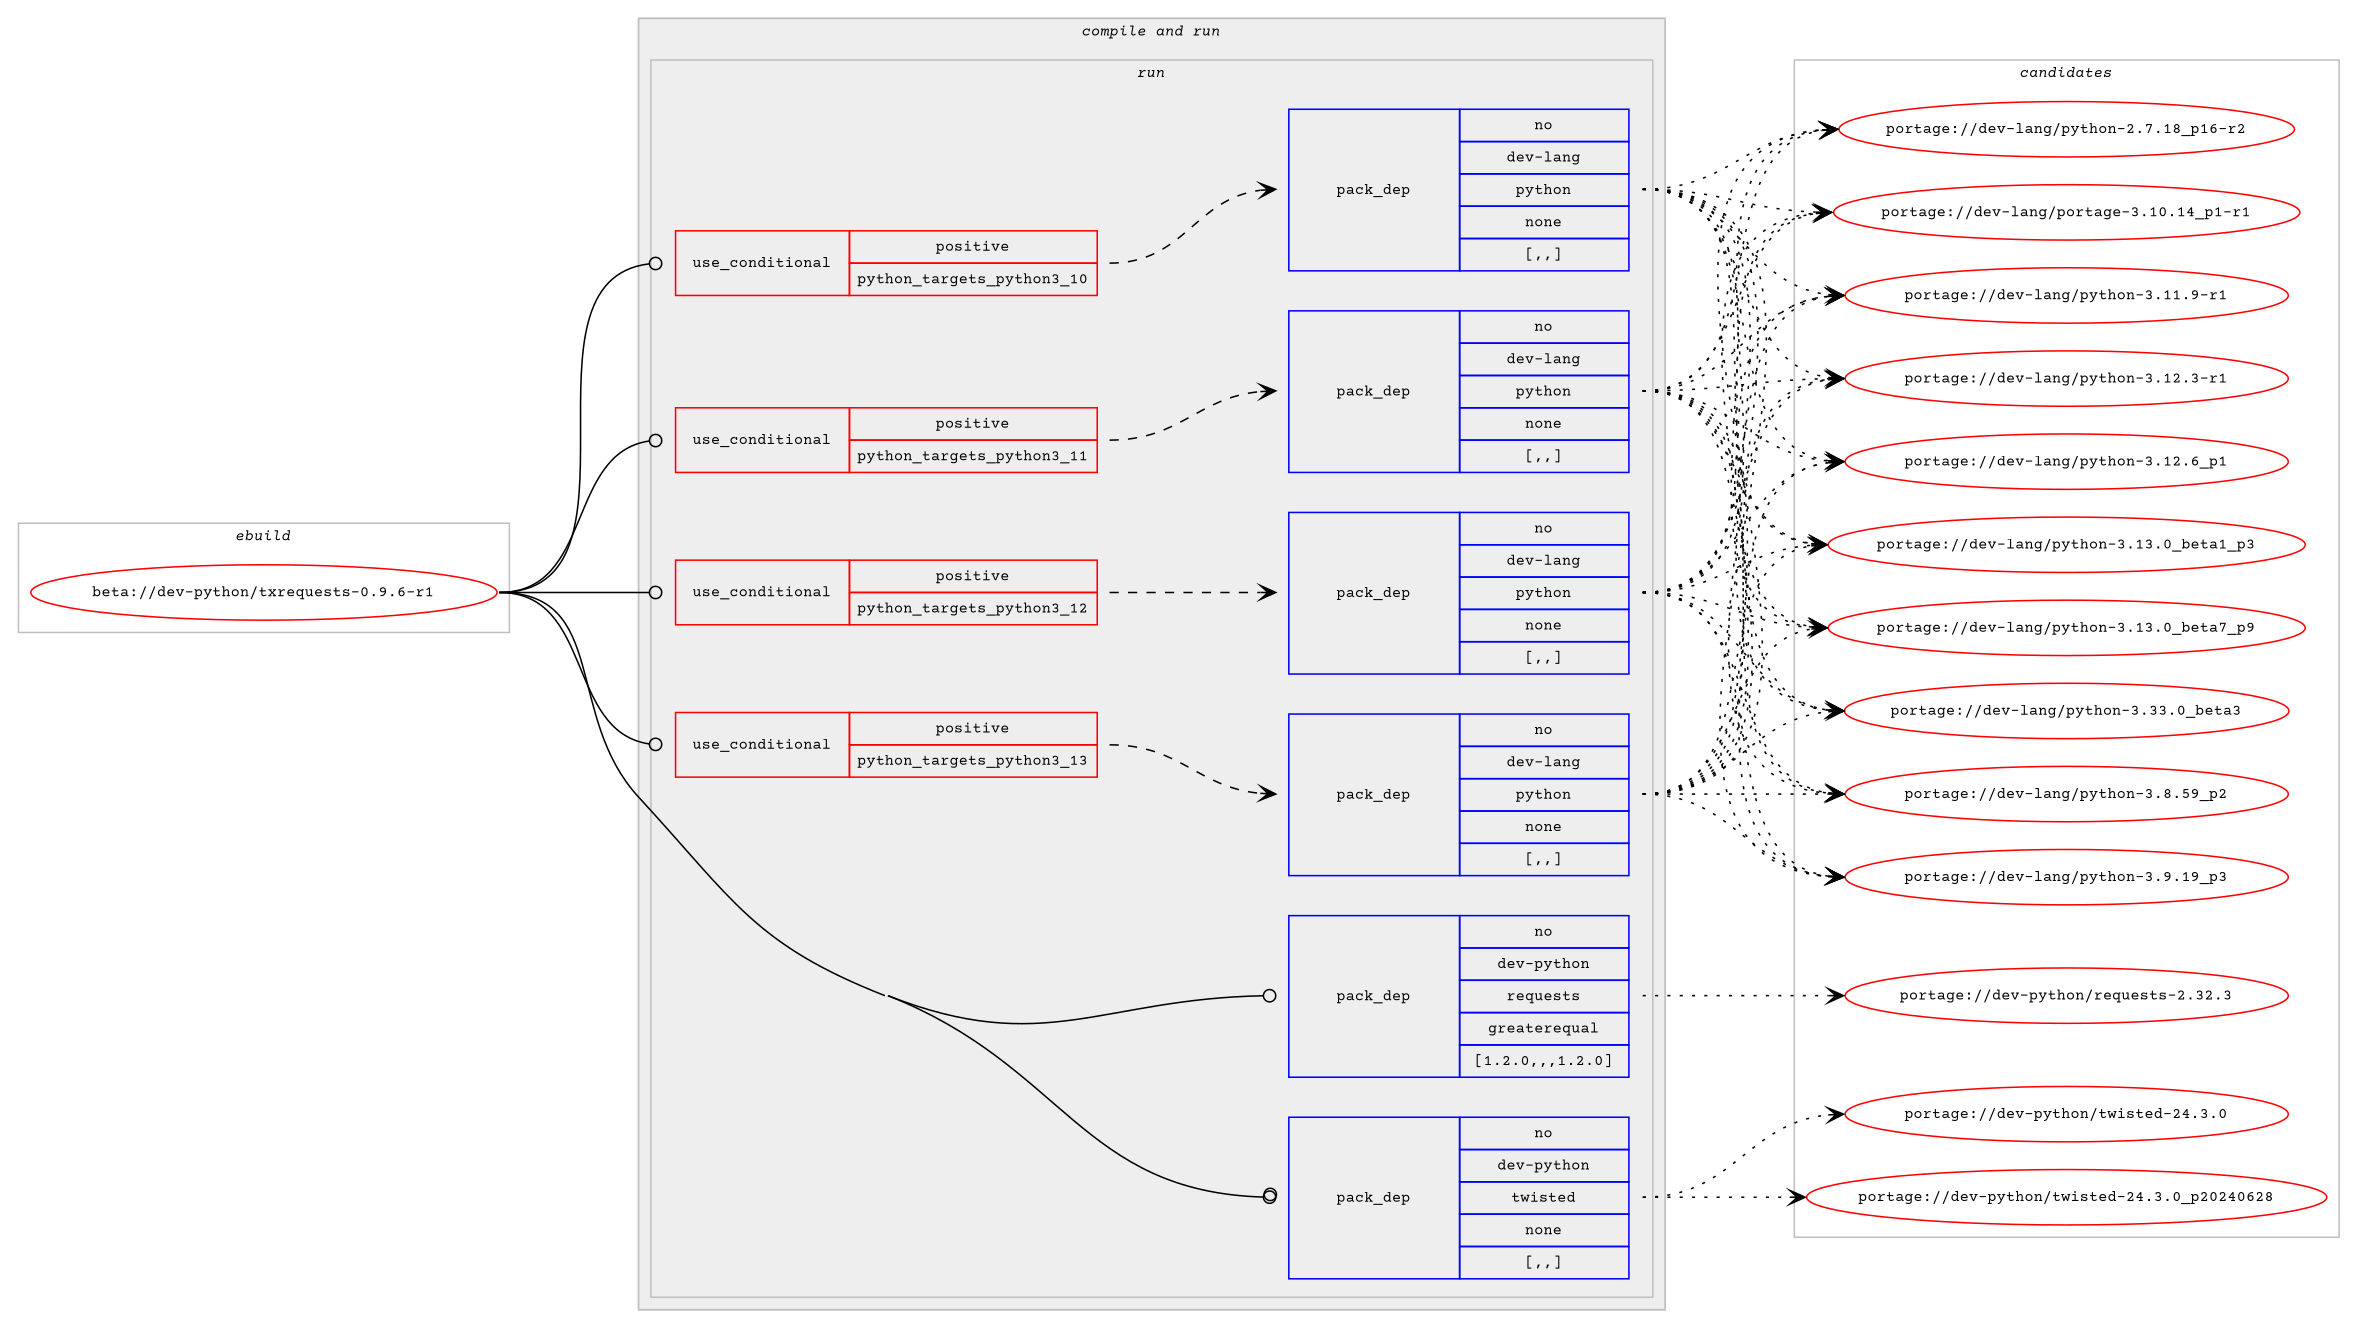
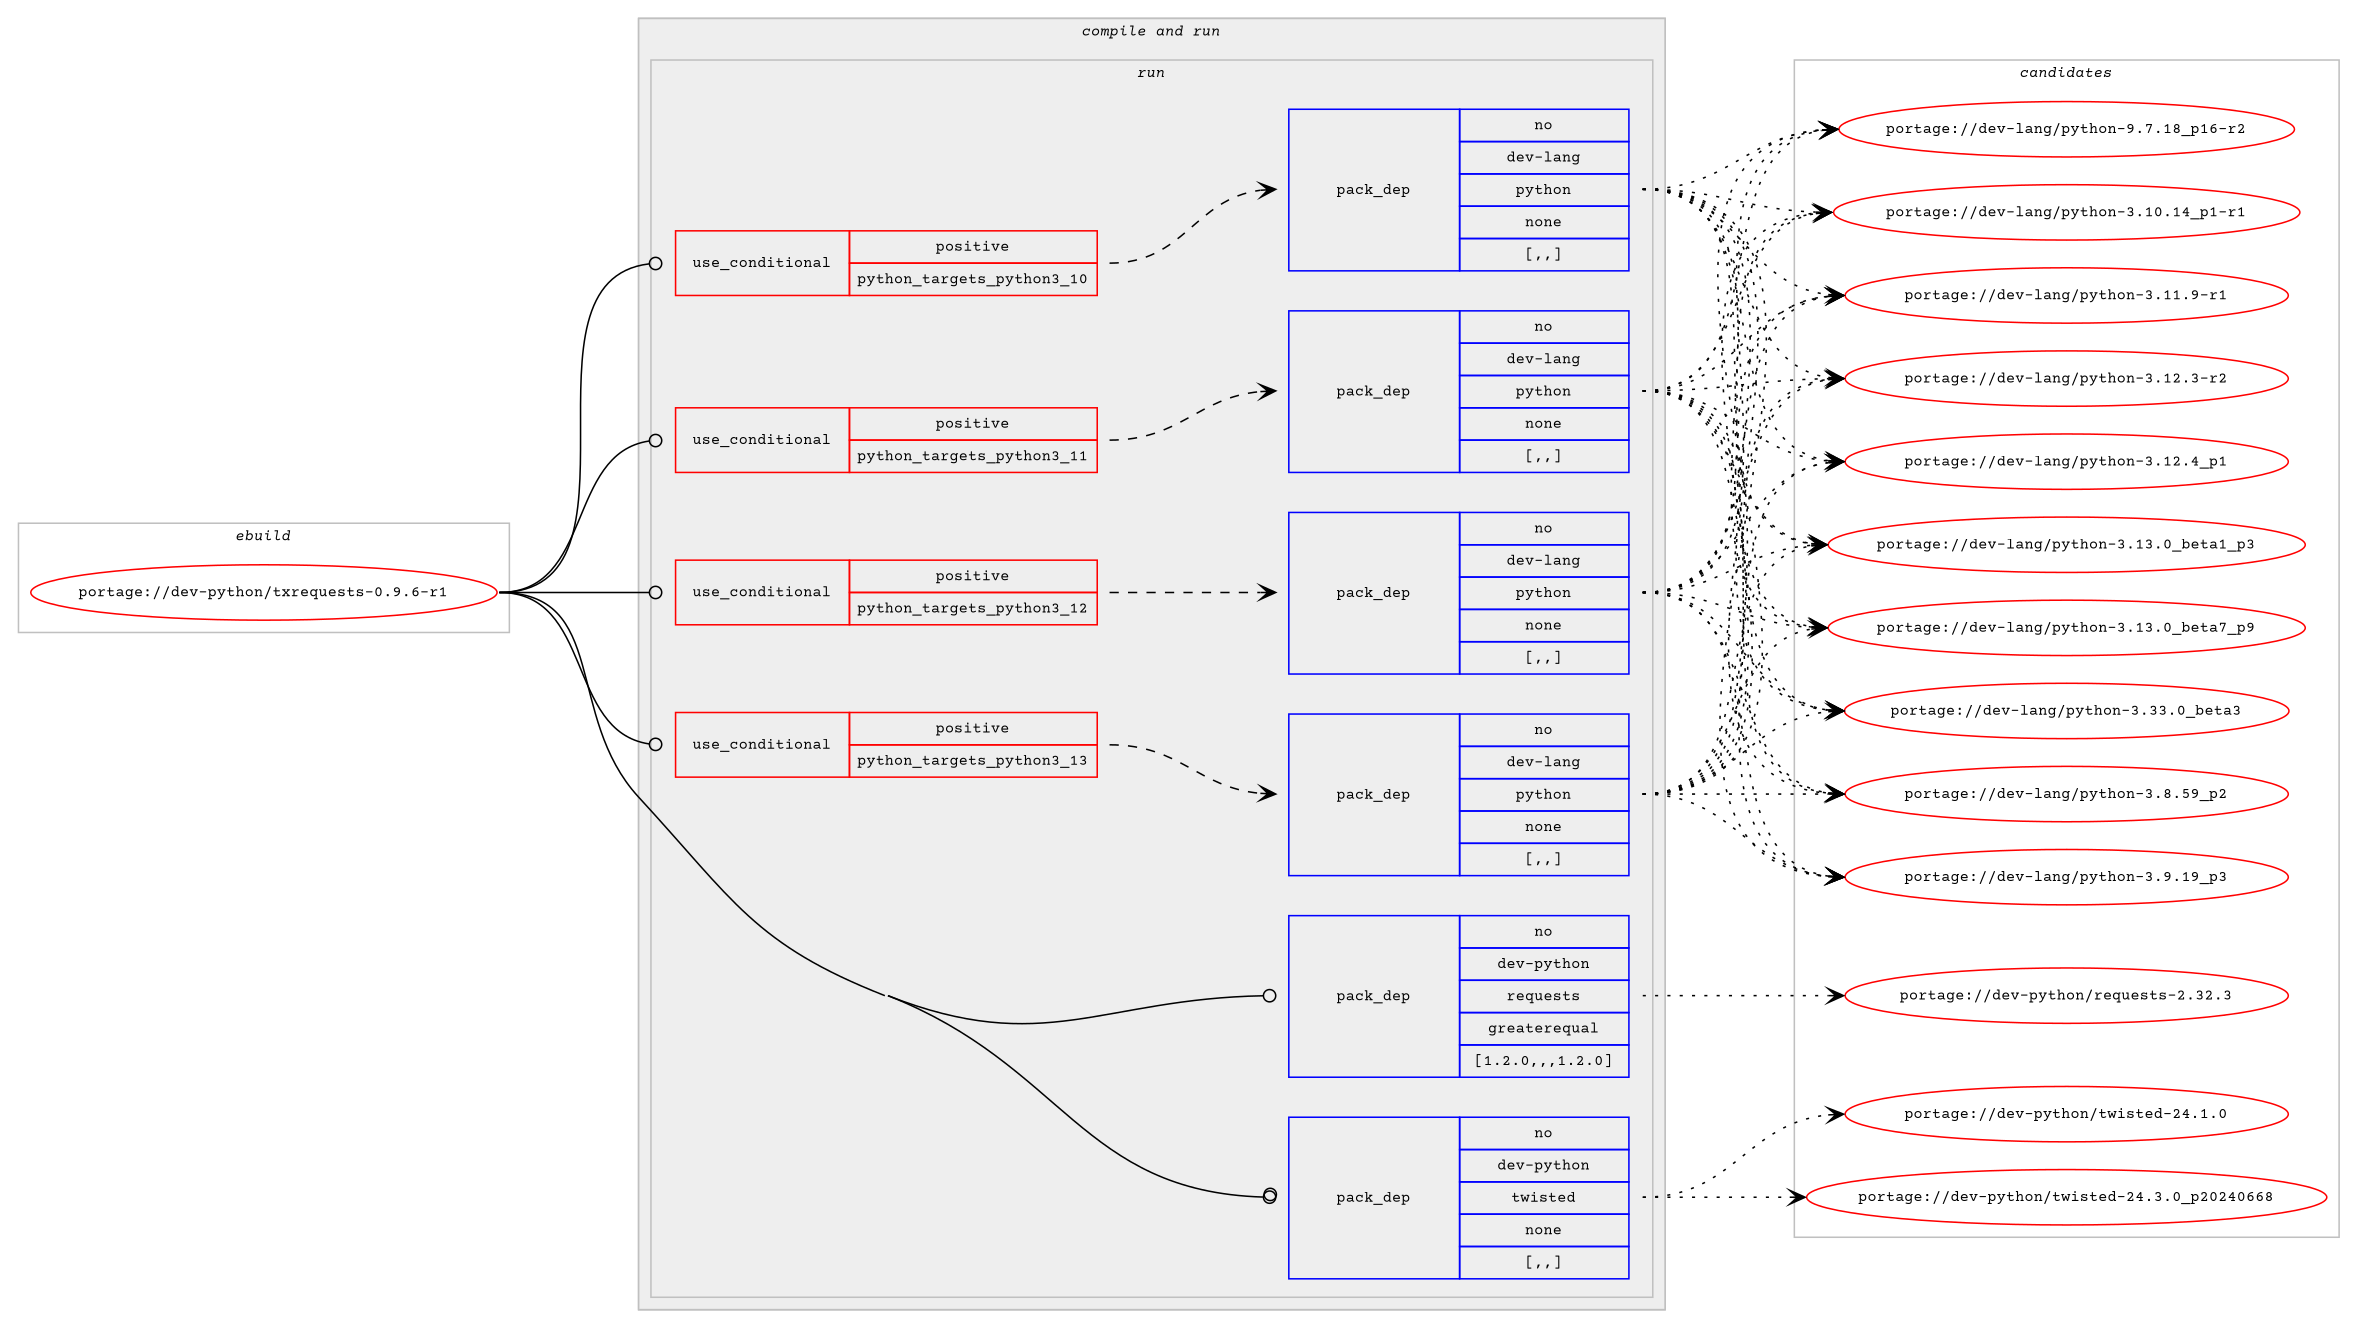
(2067, 129) -> (2067, 129)
(2067, 212) -> (2067, 212)
(2067, 379) -> (2067, 379)
(2067, 462) -> (2067, 462)
(264, 592) -> (264, 592)
(2067, 1114) -> (2067, 1114)
(2067, 1197) -> (2067, 1197)
